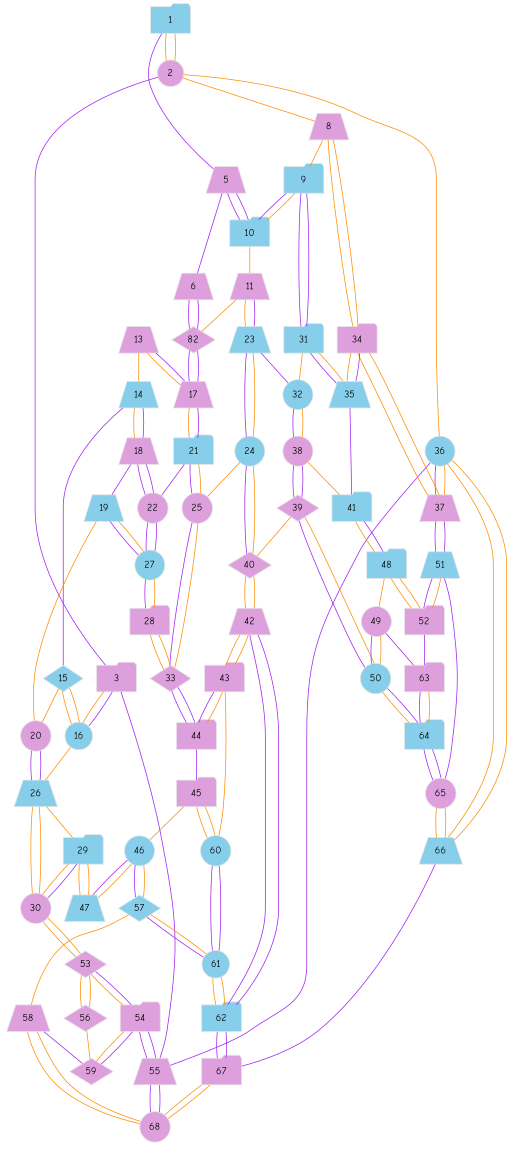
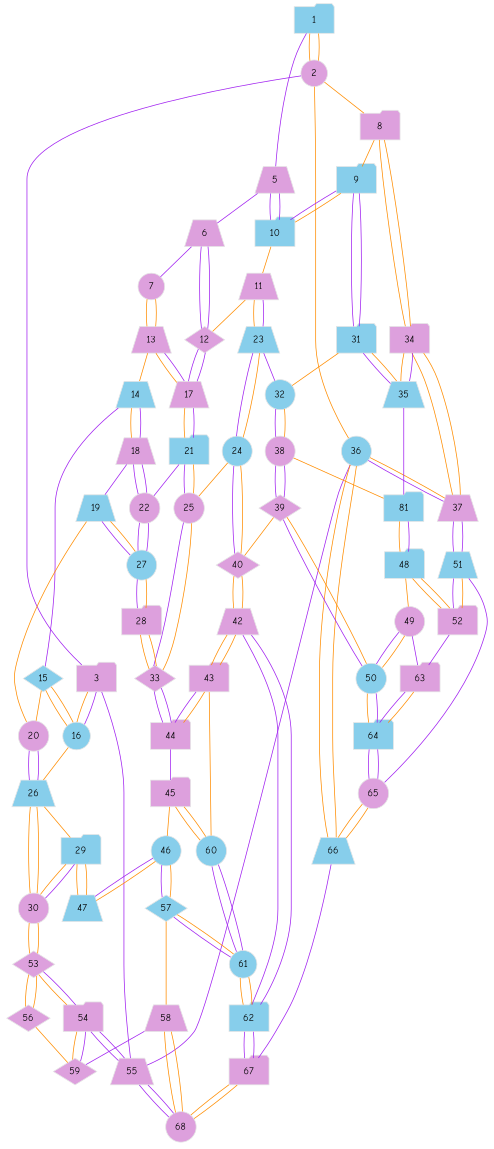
(329, 127) -> (380, 127)
none -> (151, 286)
(194, 340) -> (205, 340)
(352, 508) -> (404, 508)
